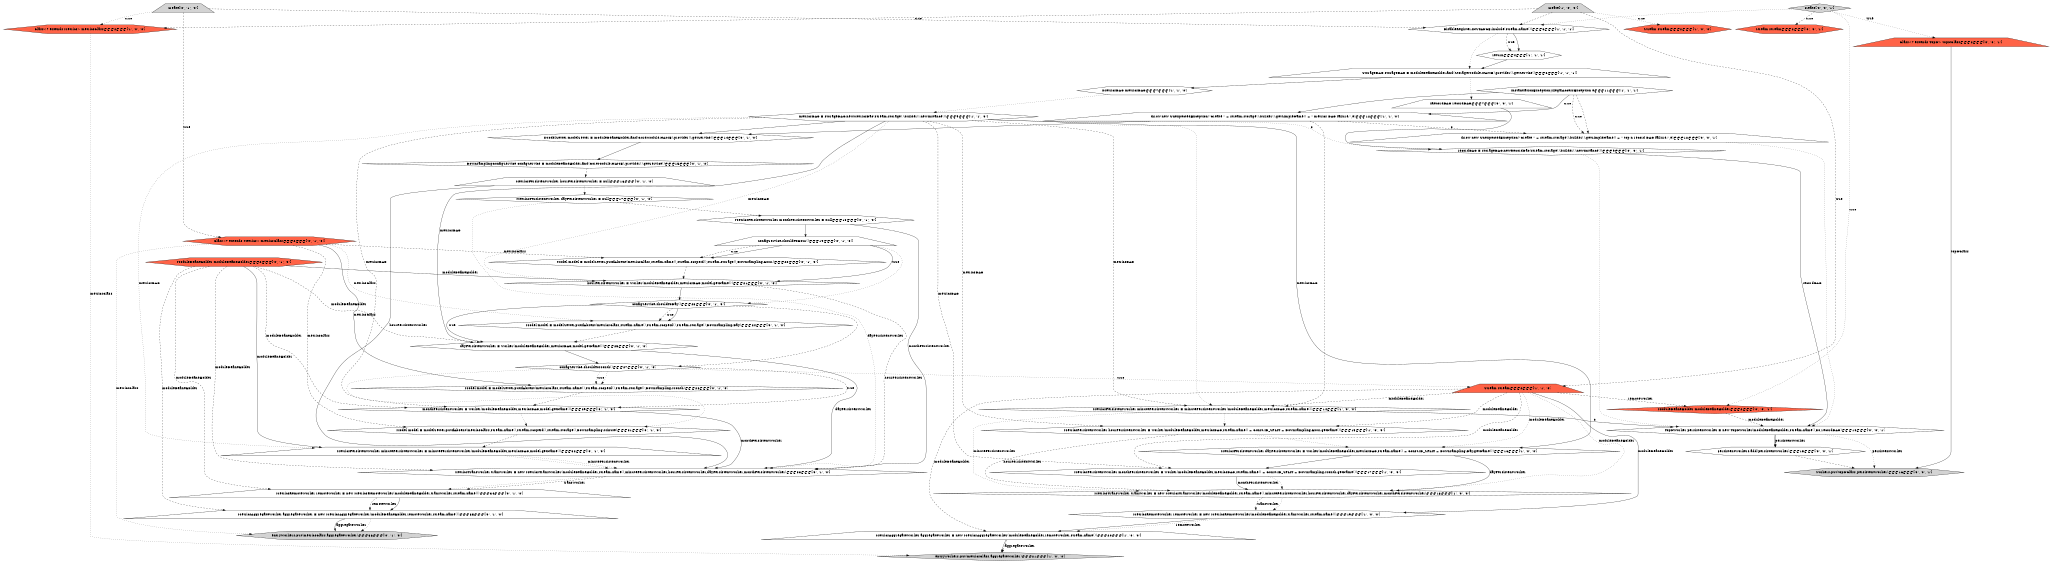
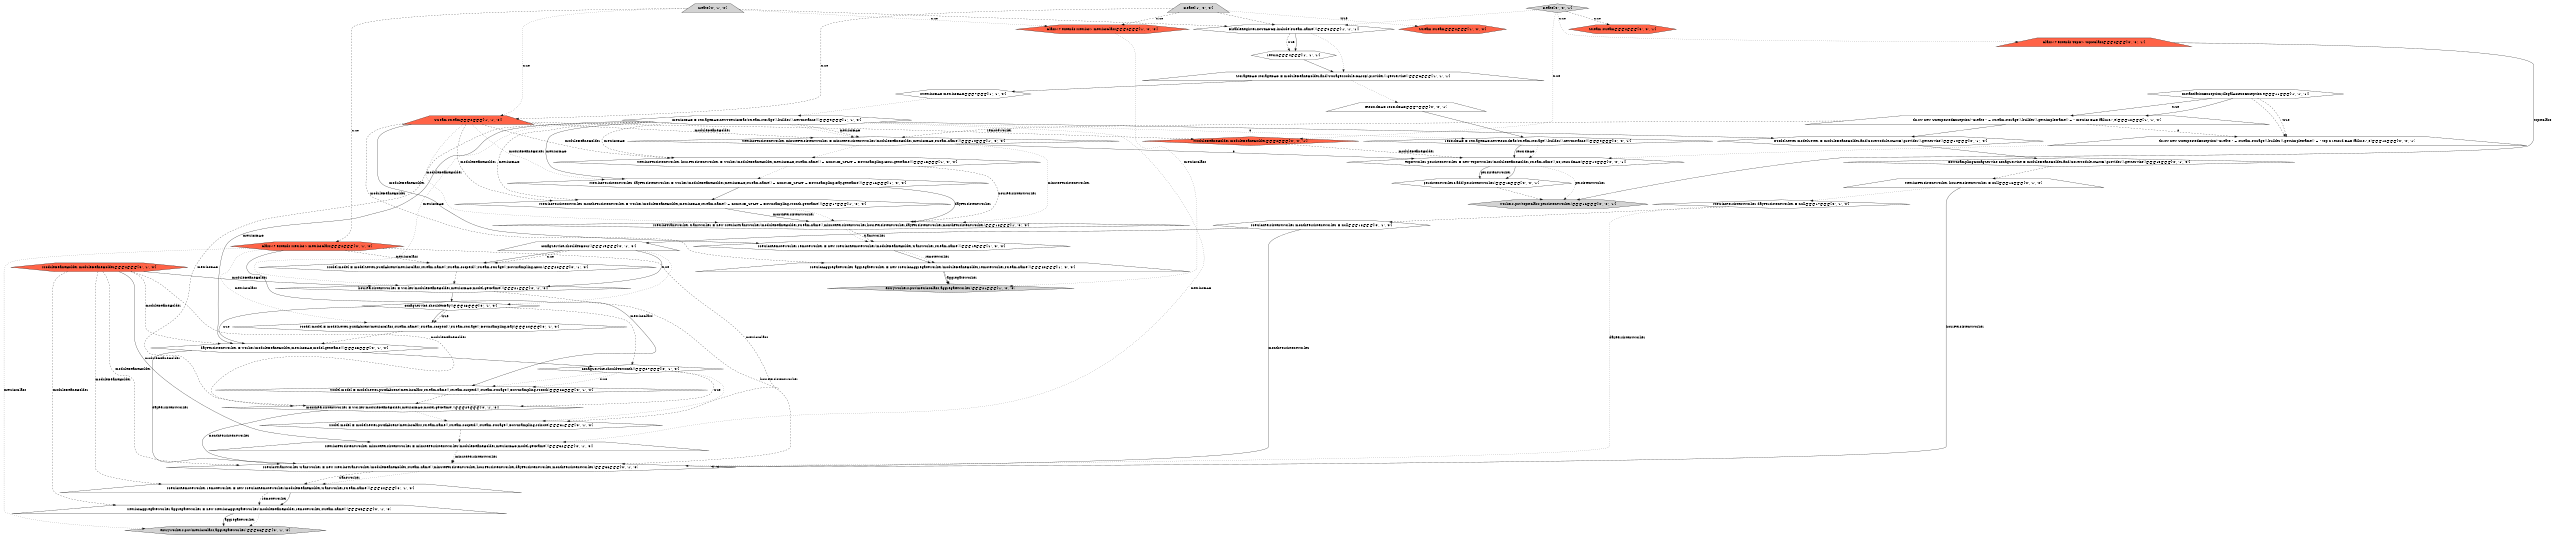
(1067, 378) -> (556, 17)
